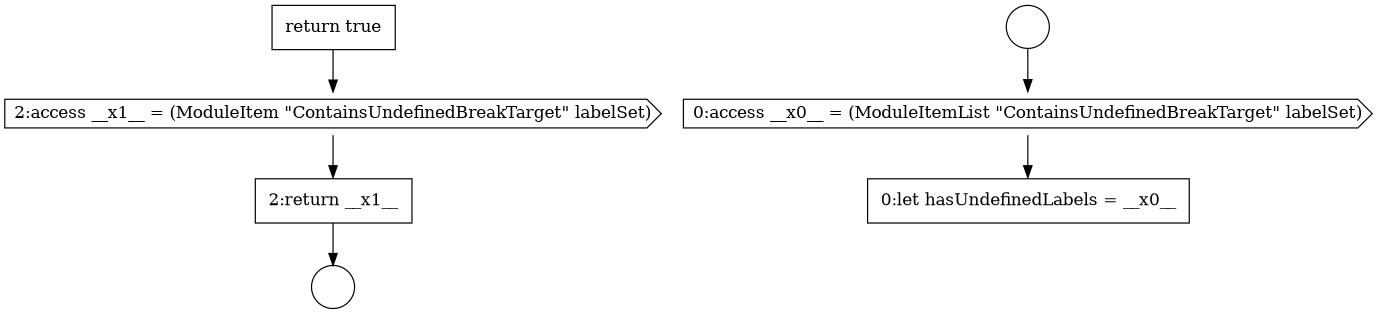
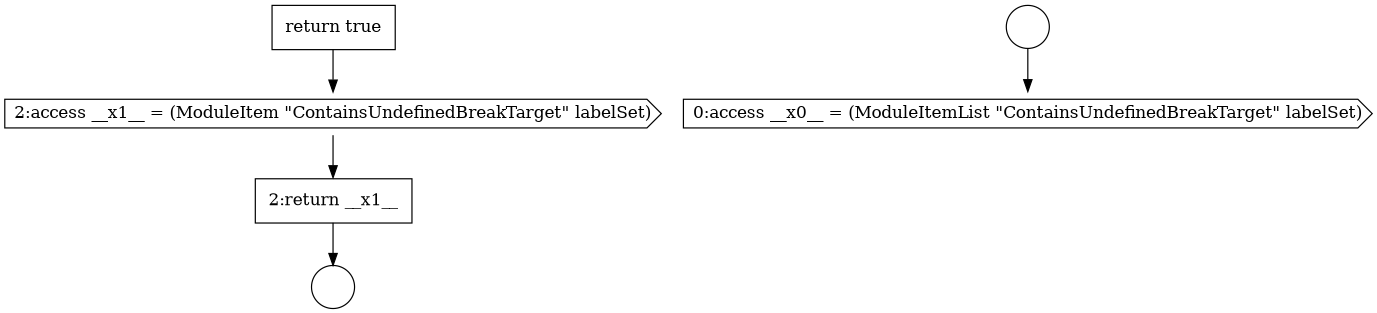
(1028, 200) -> none
